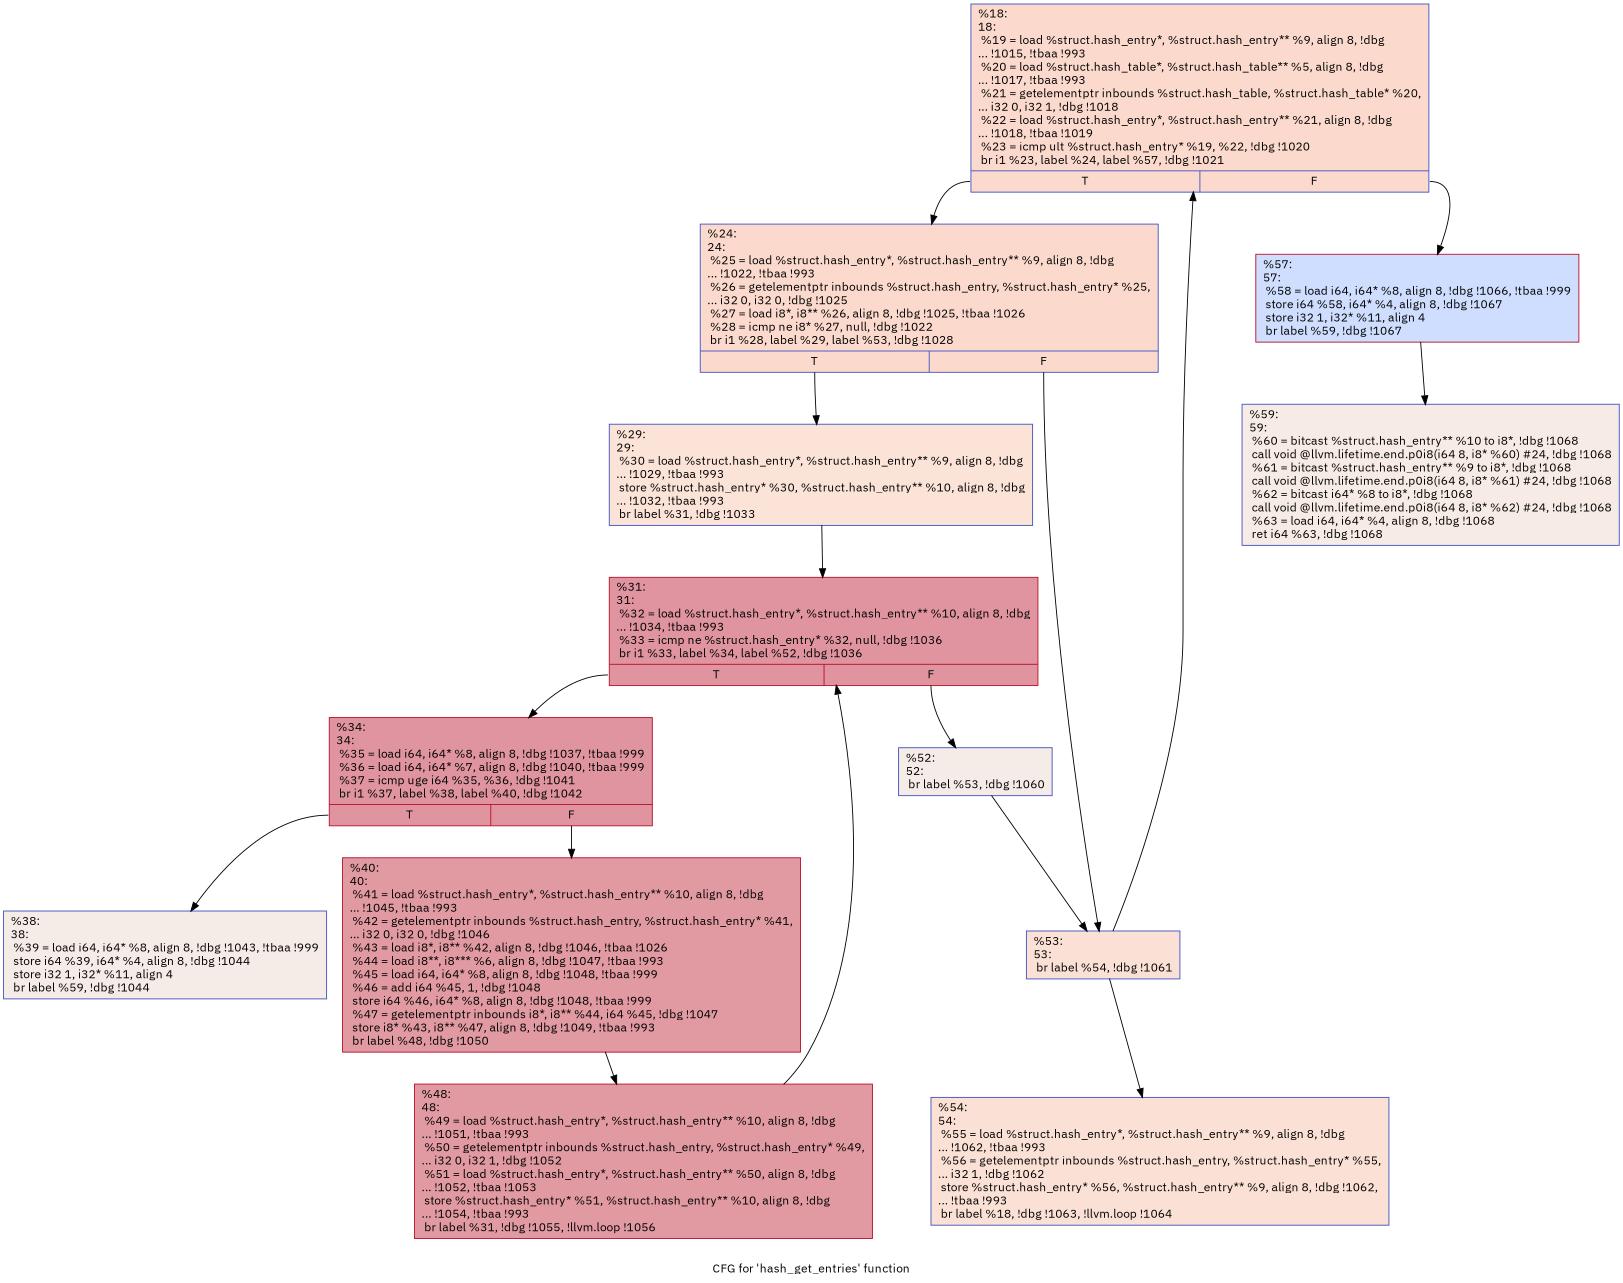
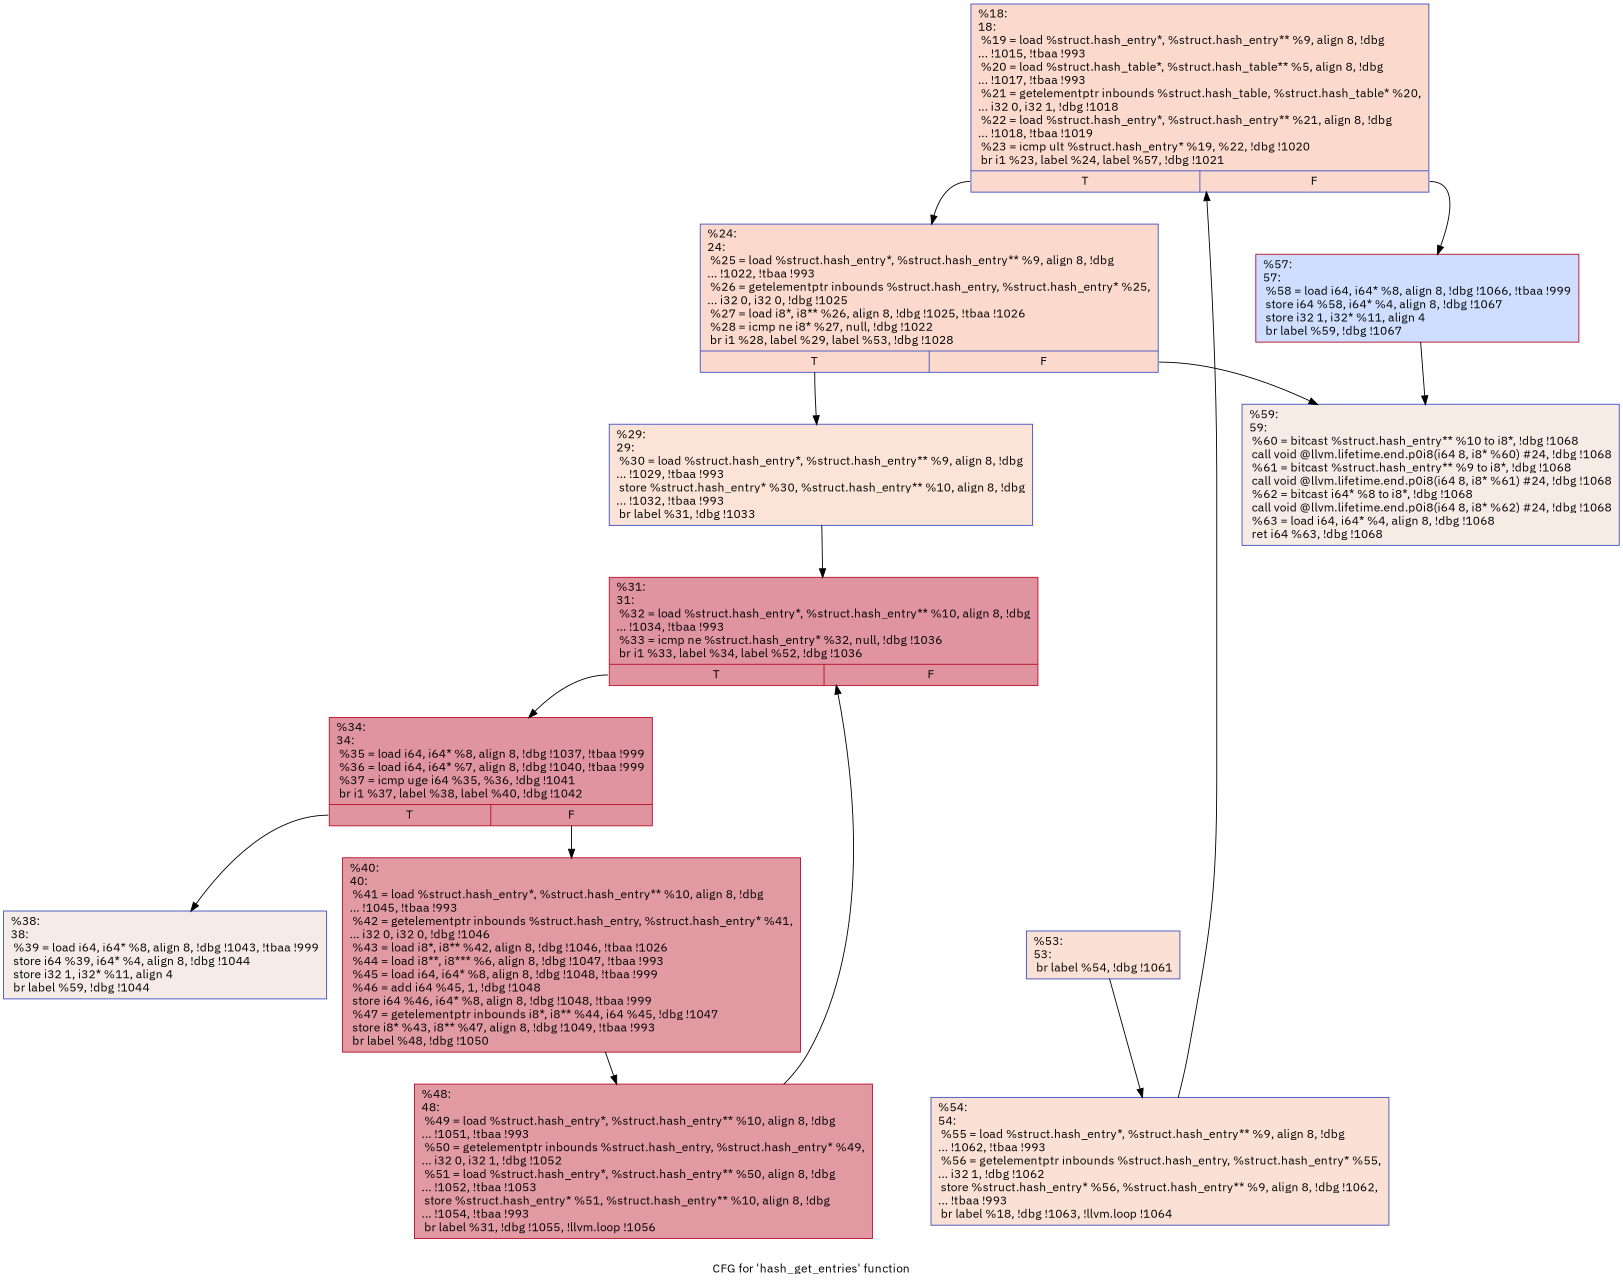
(1183, 571) -> (1217, 651)
(1060, 648) -> (1236, 373)
(975, 772) -> none
